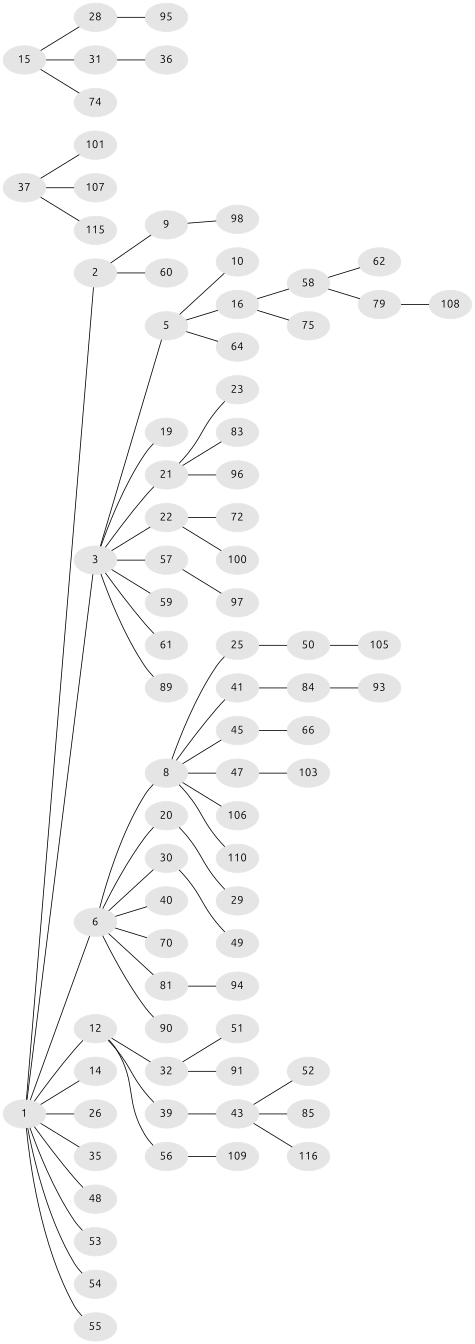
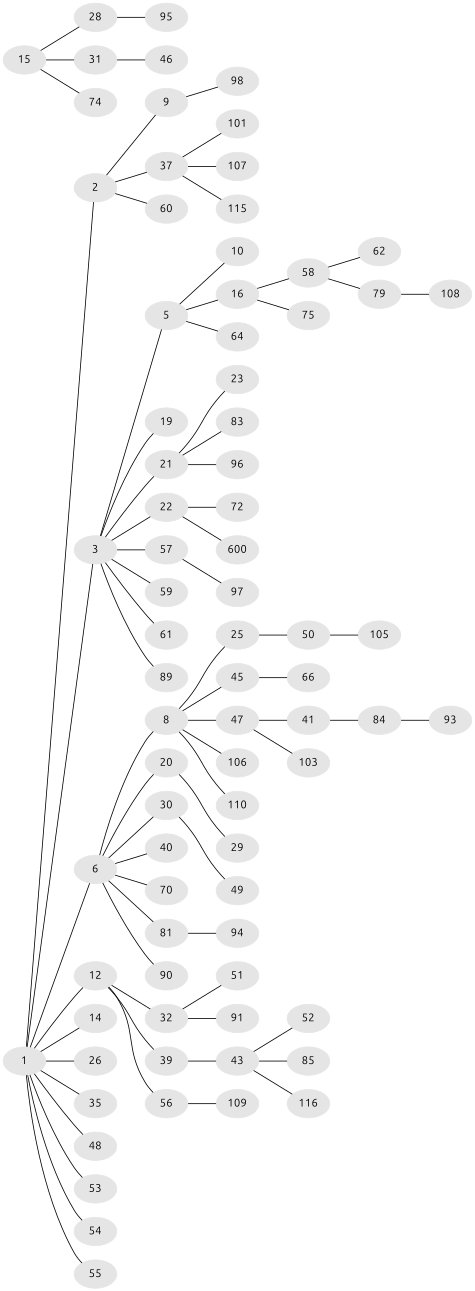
(166, 60) -> (166, 60)
none -> (131, 177)
(237, 560) -> (237, 550)
(200, 729) -> (273, 720)
